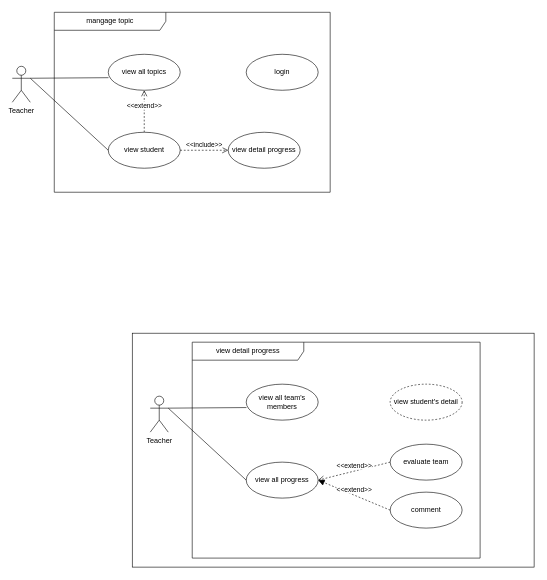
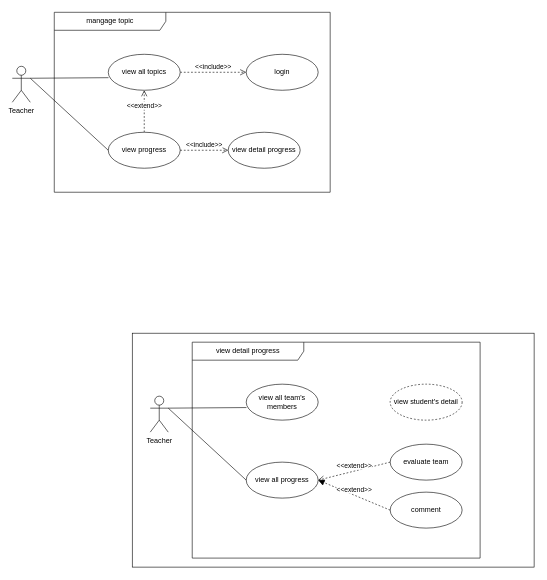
none -> (213, 72)
(144, 150) -> (144, 150)
